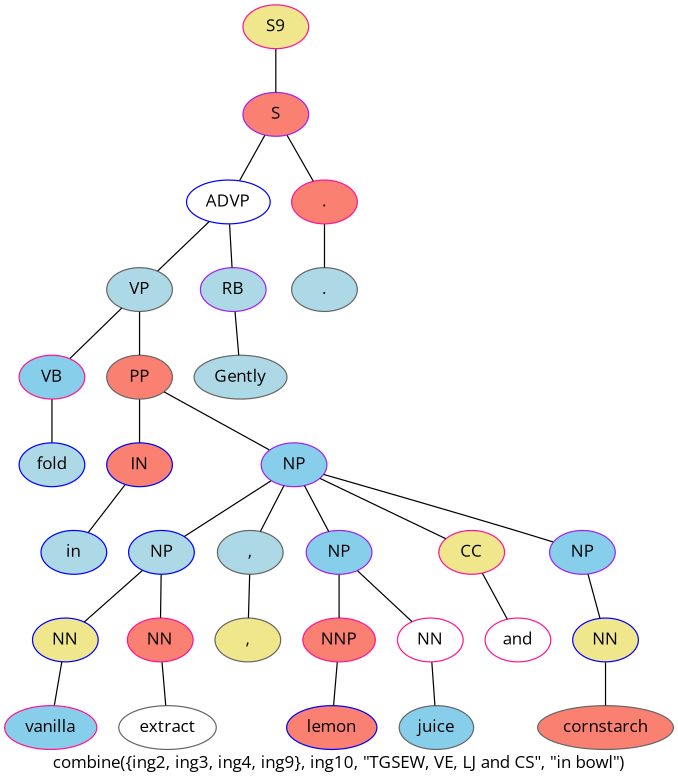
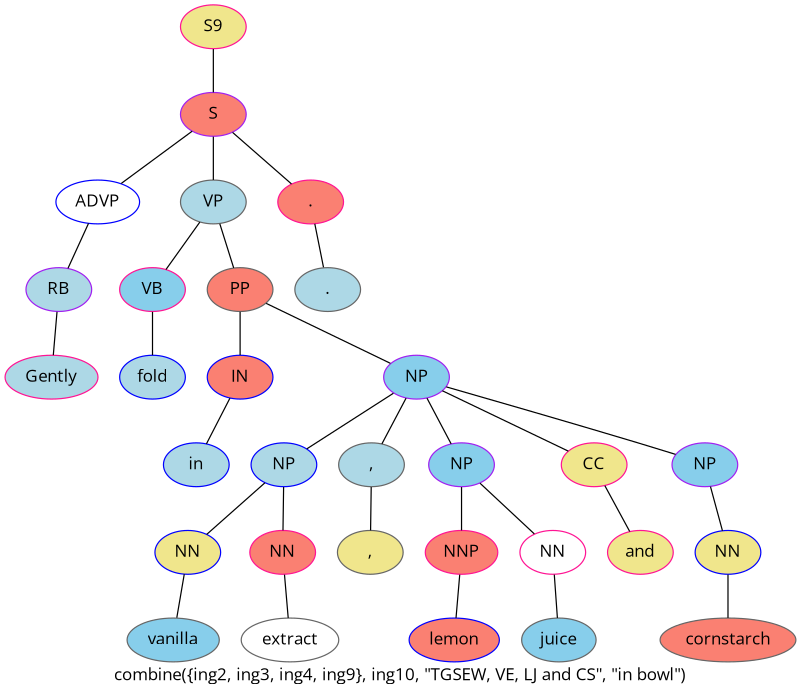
(183, 246) -> (213, 158)
(241, 377) -> (52, 377)
(518, 640) -> (640, 552)
(51, 728) -> (173, 640)
